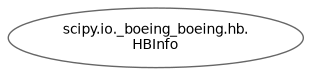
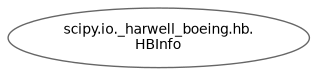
(156, 38) -> (159, 38)
